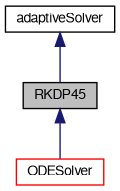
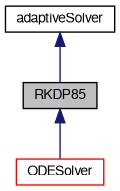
(60, 96) -> (60, 96)
